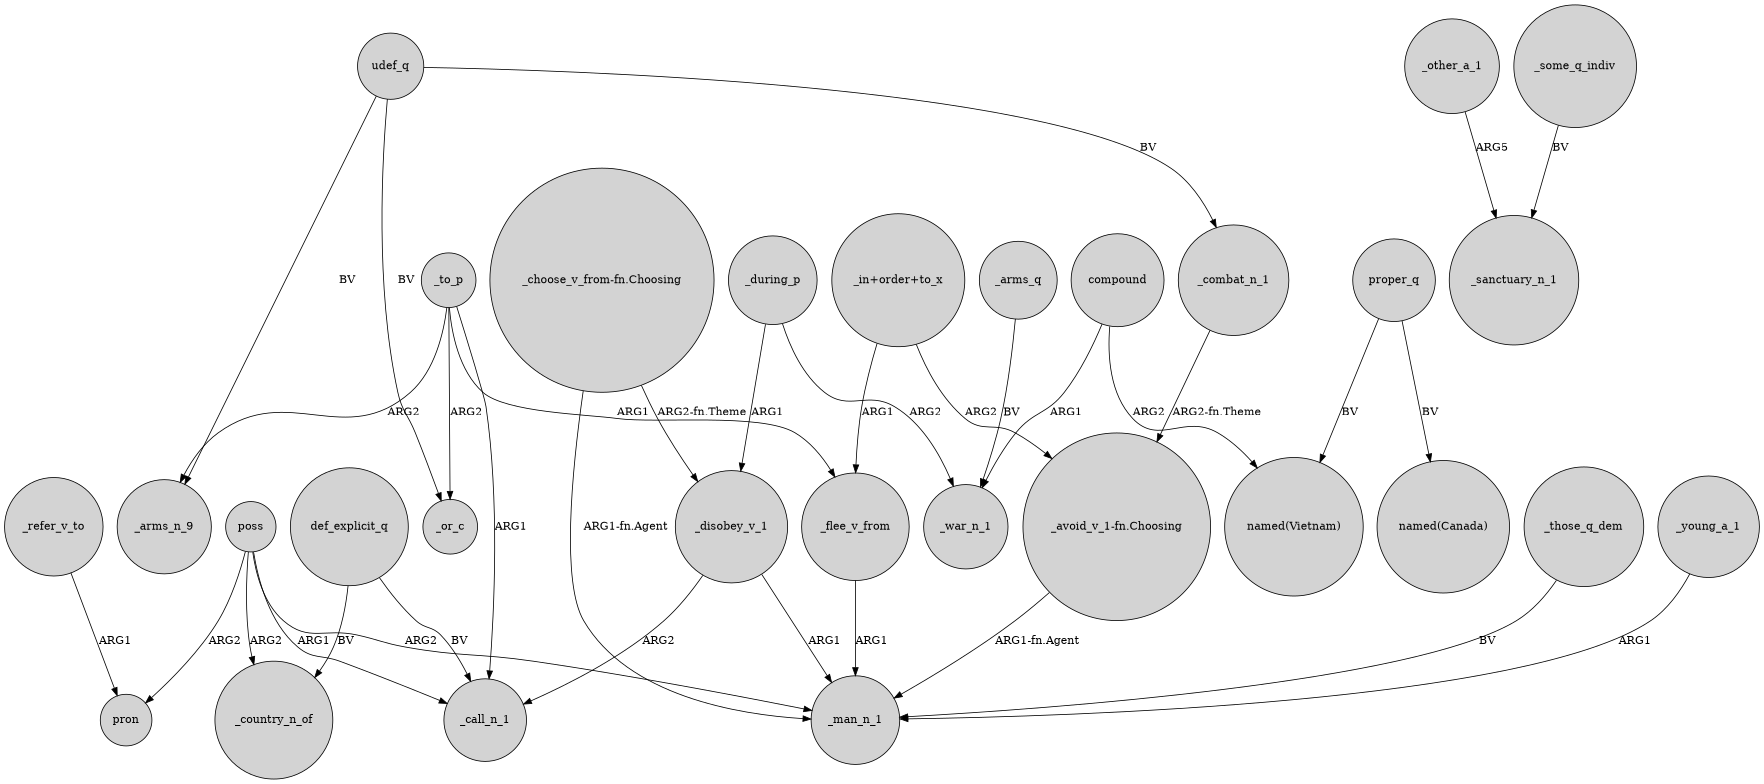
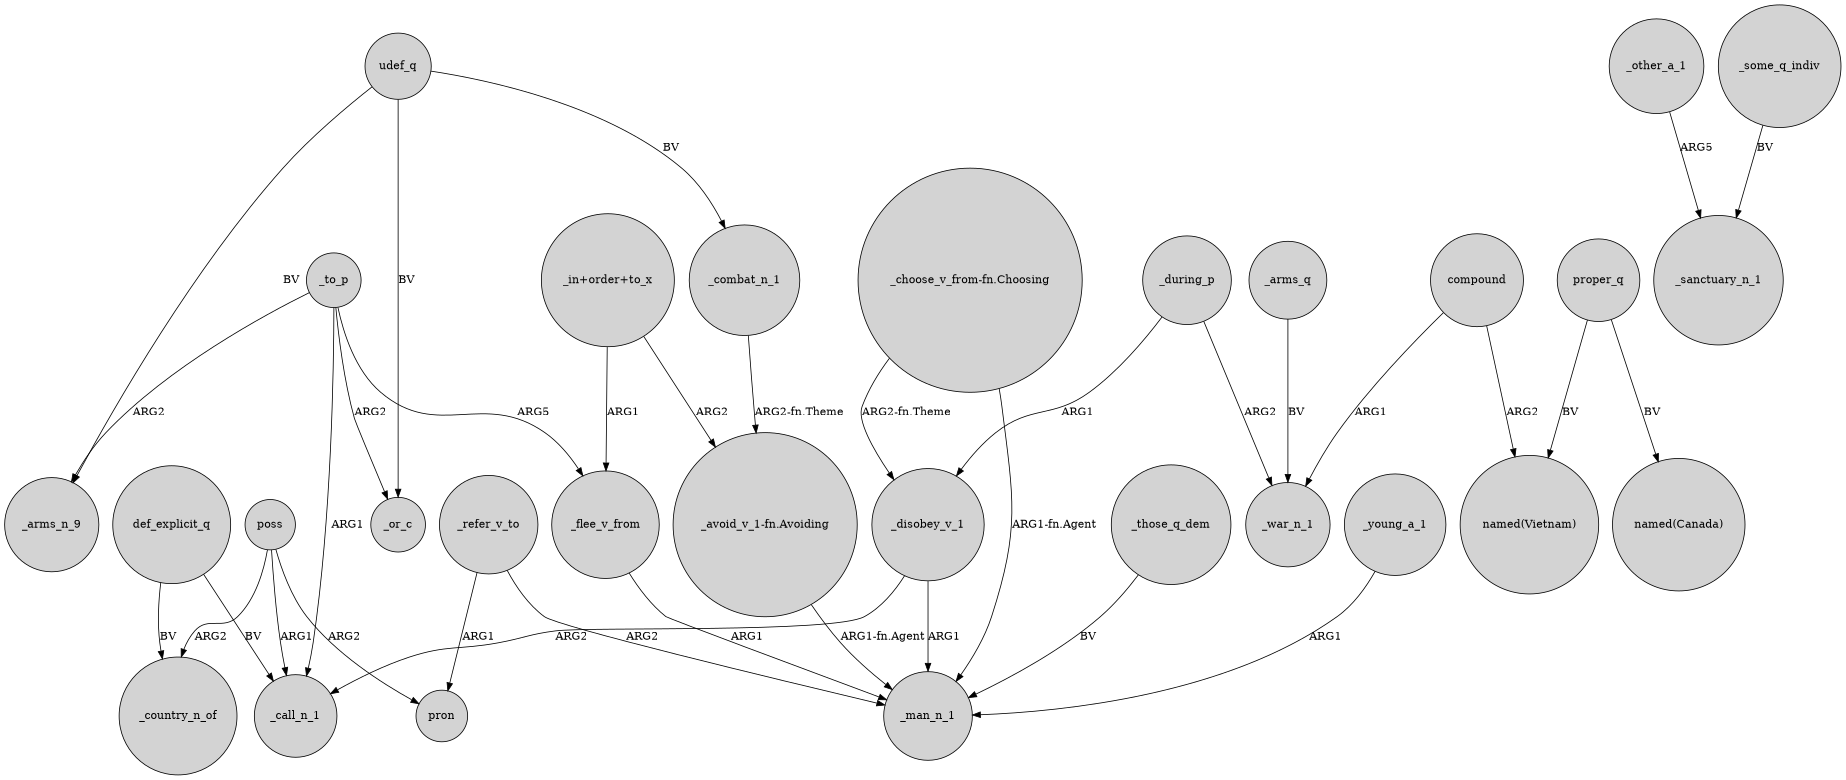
(633, 413) -> (534, 413)
(1117, 527) -> (765, 525)
(505, 658) -> (681, 655)
